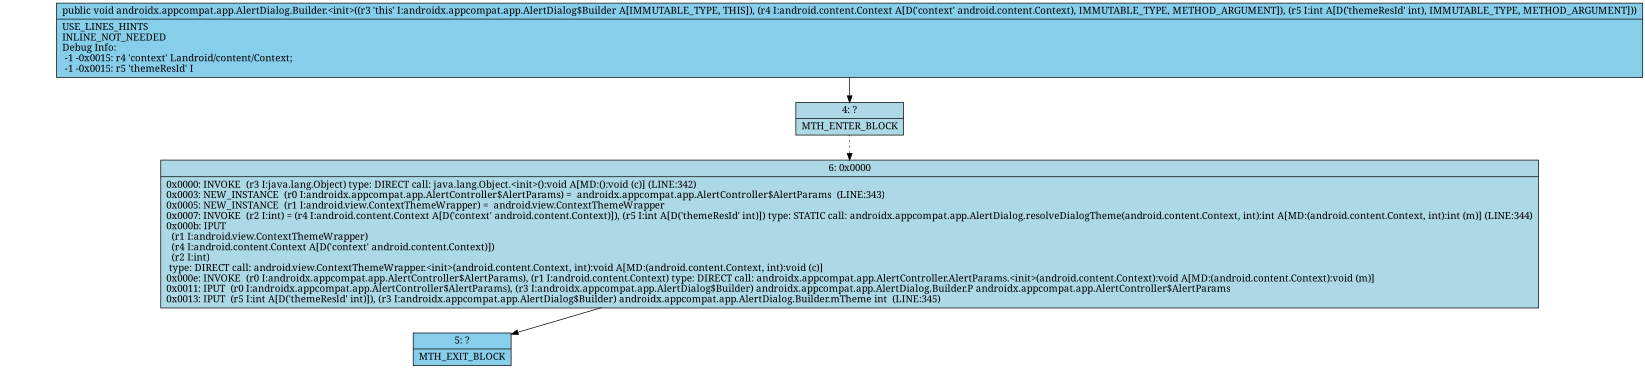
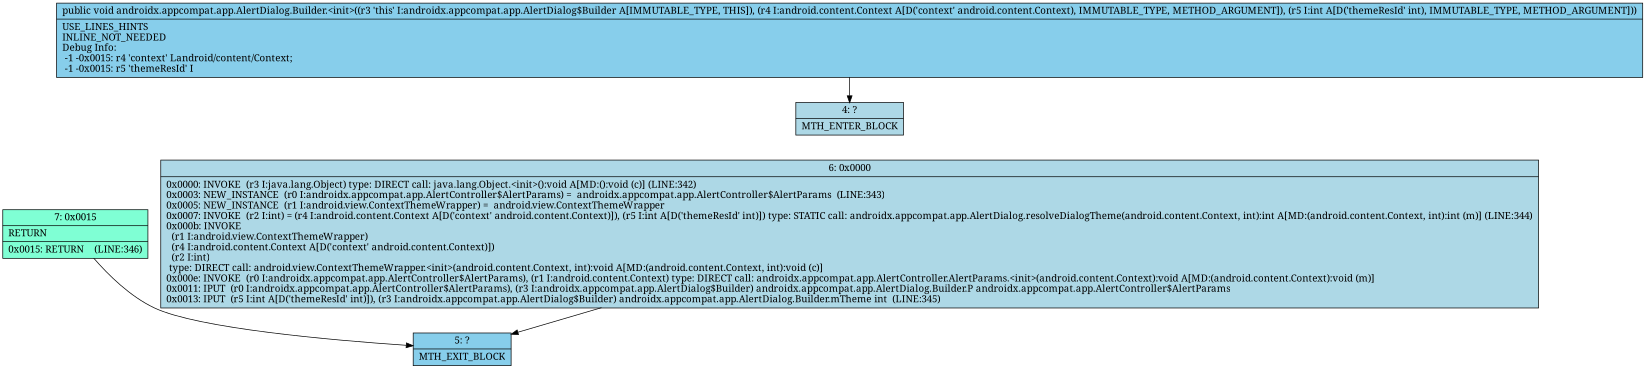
(850, 144) -> none
(199, 226) -> (207, 226)
none -> (75, 234)
